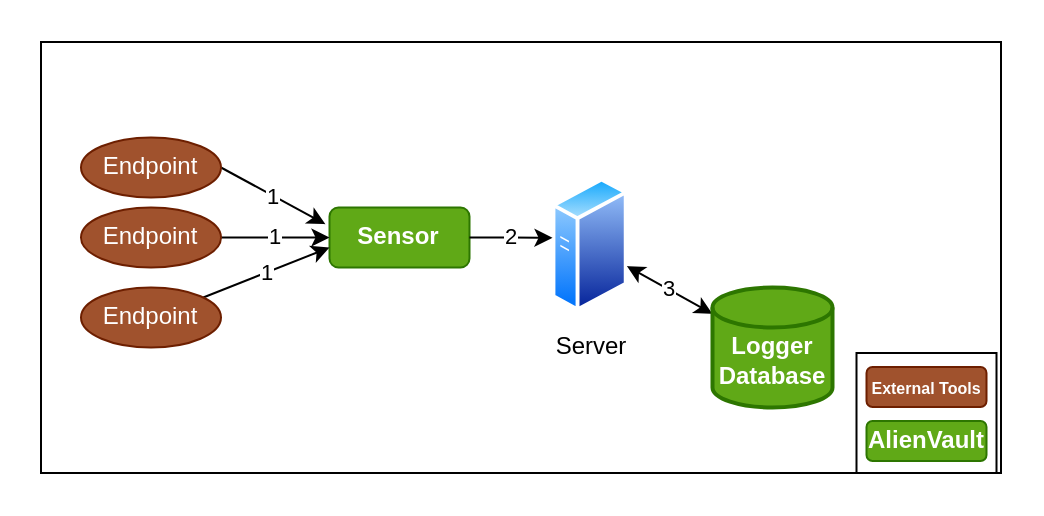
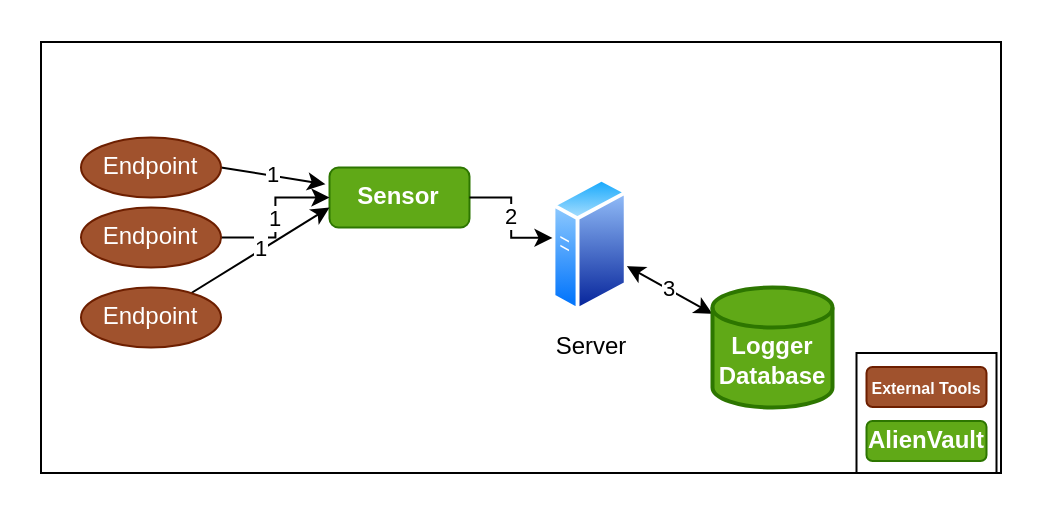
(400, 238) -> (400, 198)
